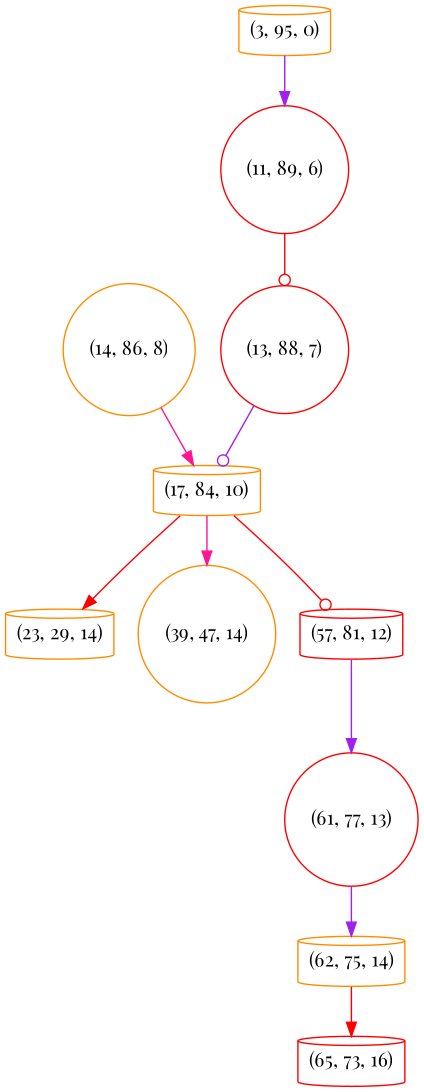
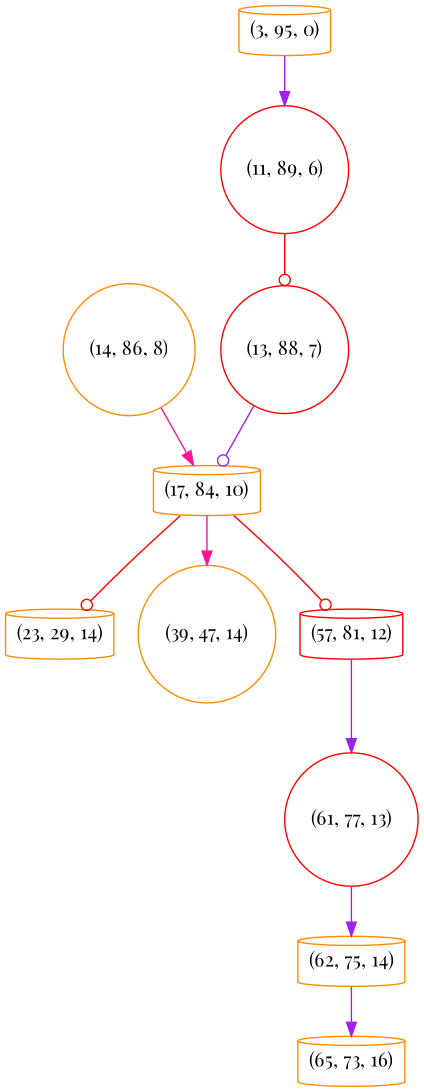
(135, 557) -> (135, 557)
(351, 1005) -> (351, 1005)
(351, 1061) -> (351, 1061)
